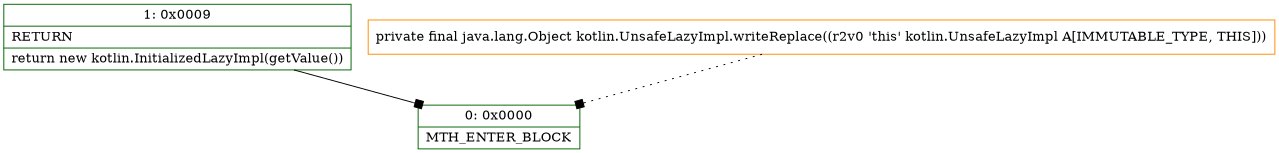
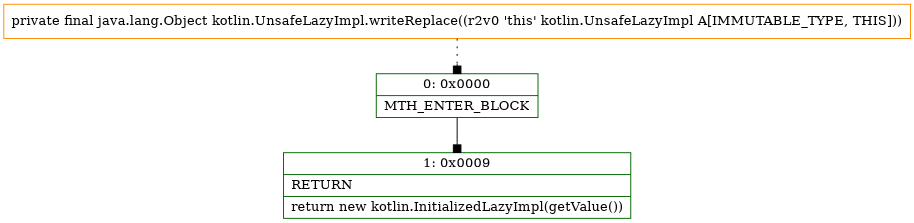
(353, 86) -> (457, 130)
